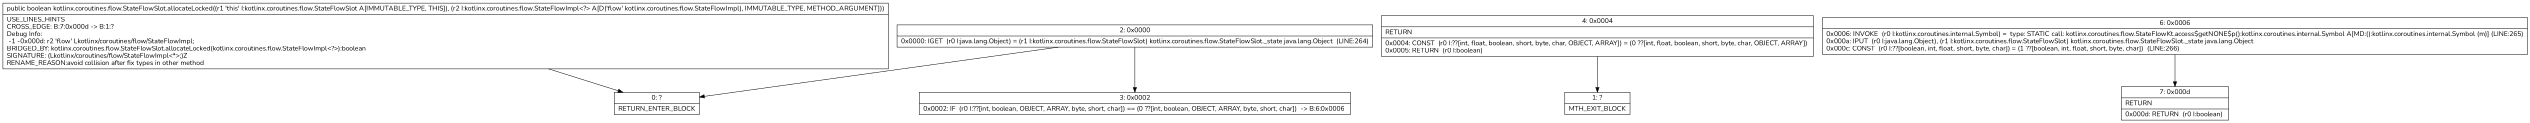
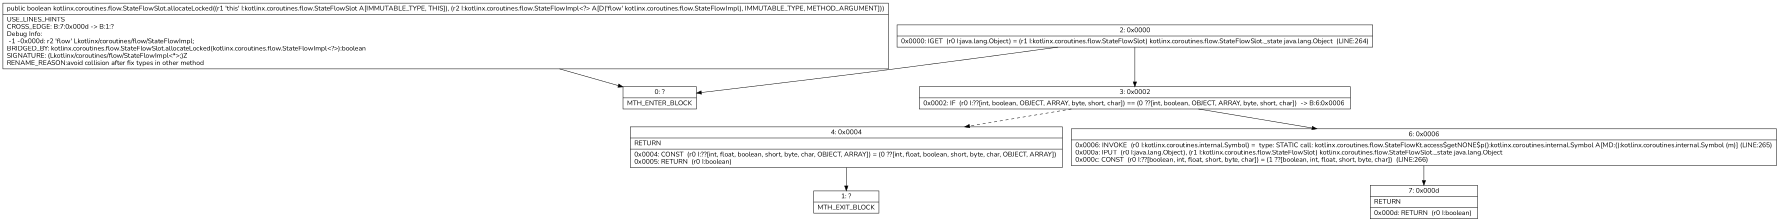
(657, 109) -> (660, 103)
none -> (1021, 118)
none -> (1255, 118)
